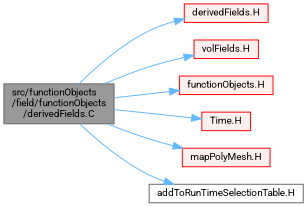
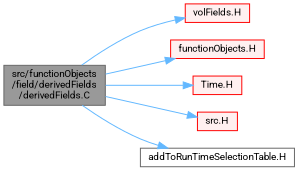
(226, 13) -> none
(59, 104) -> (55, 85)
(226, 157) -> (217, 121)
